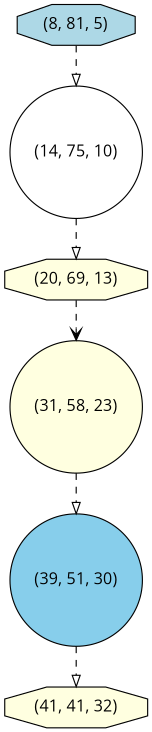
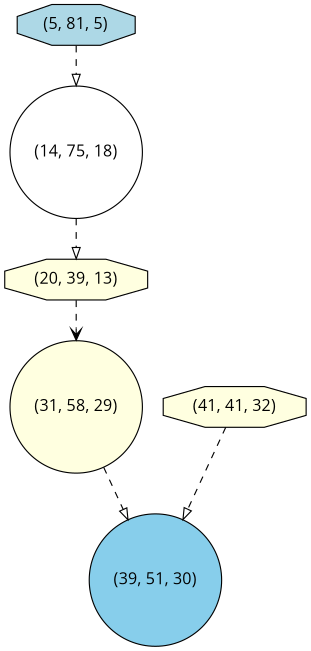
(76, 25) -> (76, 25)
(76, 152) -> (76, 152)
(76, 280) -> (76, 280)
(76, 407) -> (76, 407)
(76, 661) -> (207, 468)
